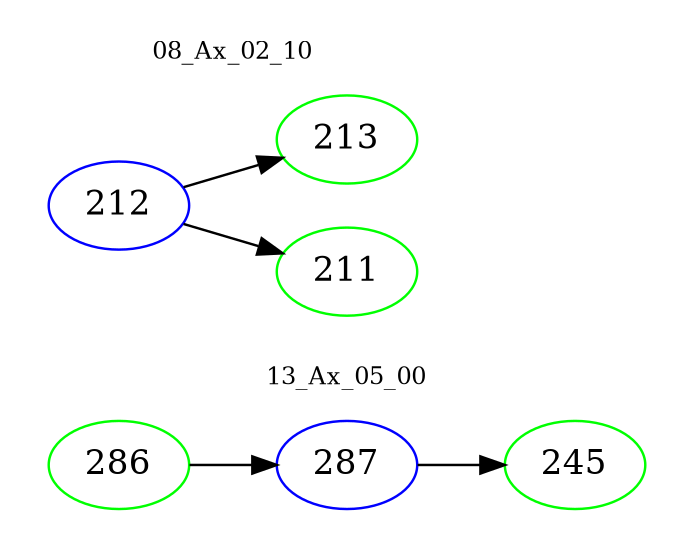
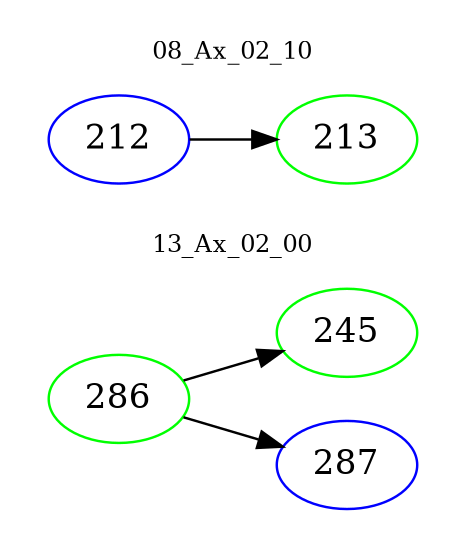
(347, 272) -> none
(347, 378) -> (233, 246)
(449, 465) -> (221, 369)
